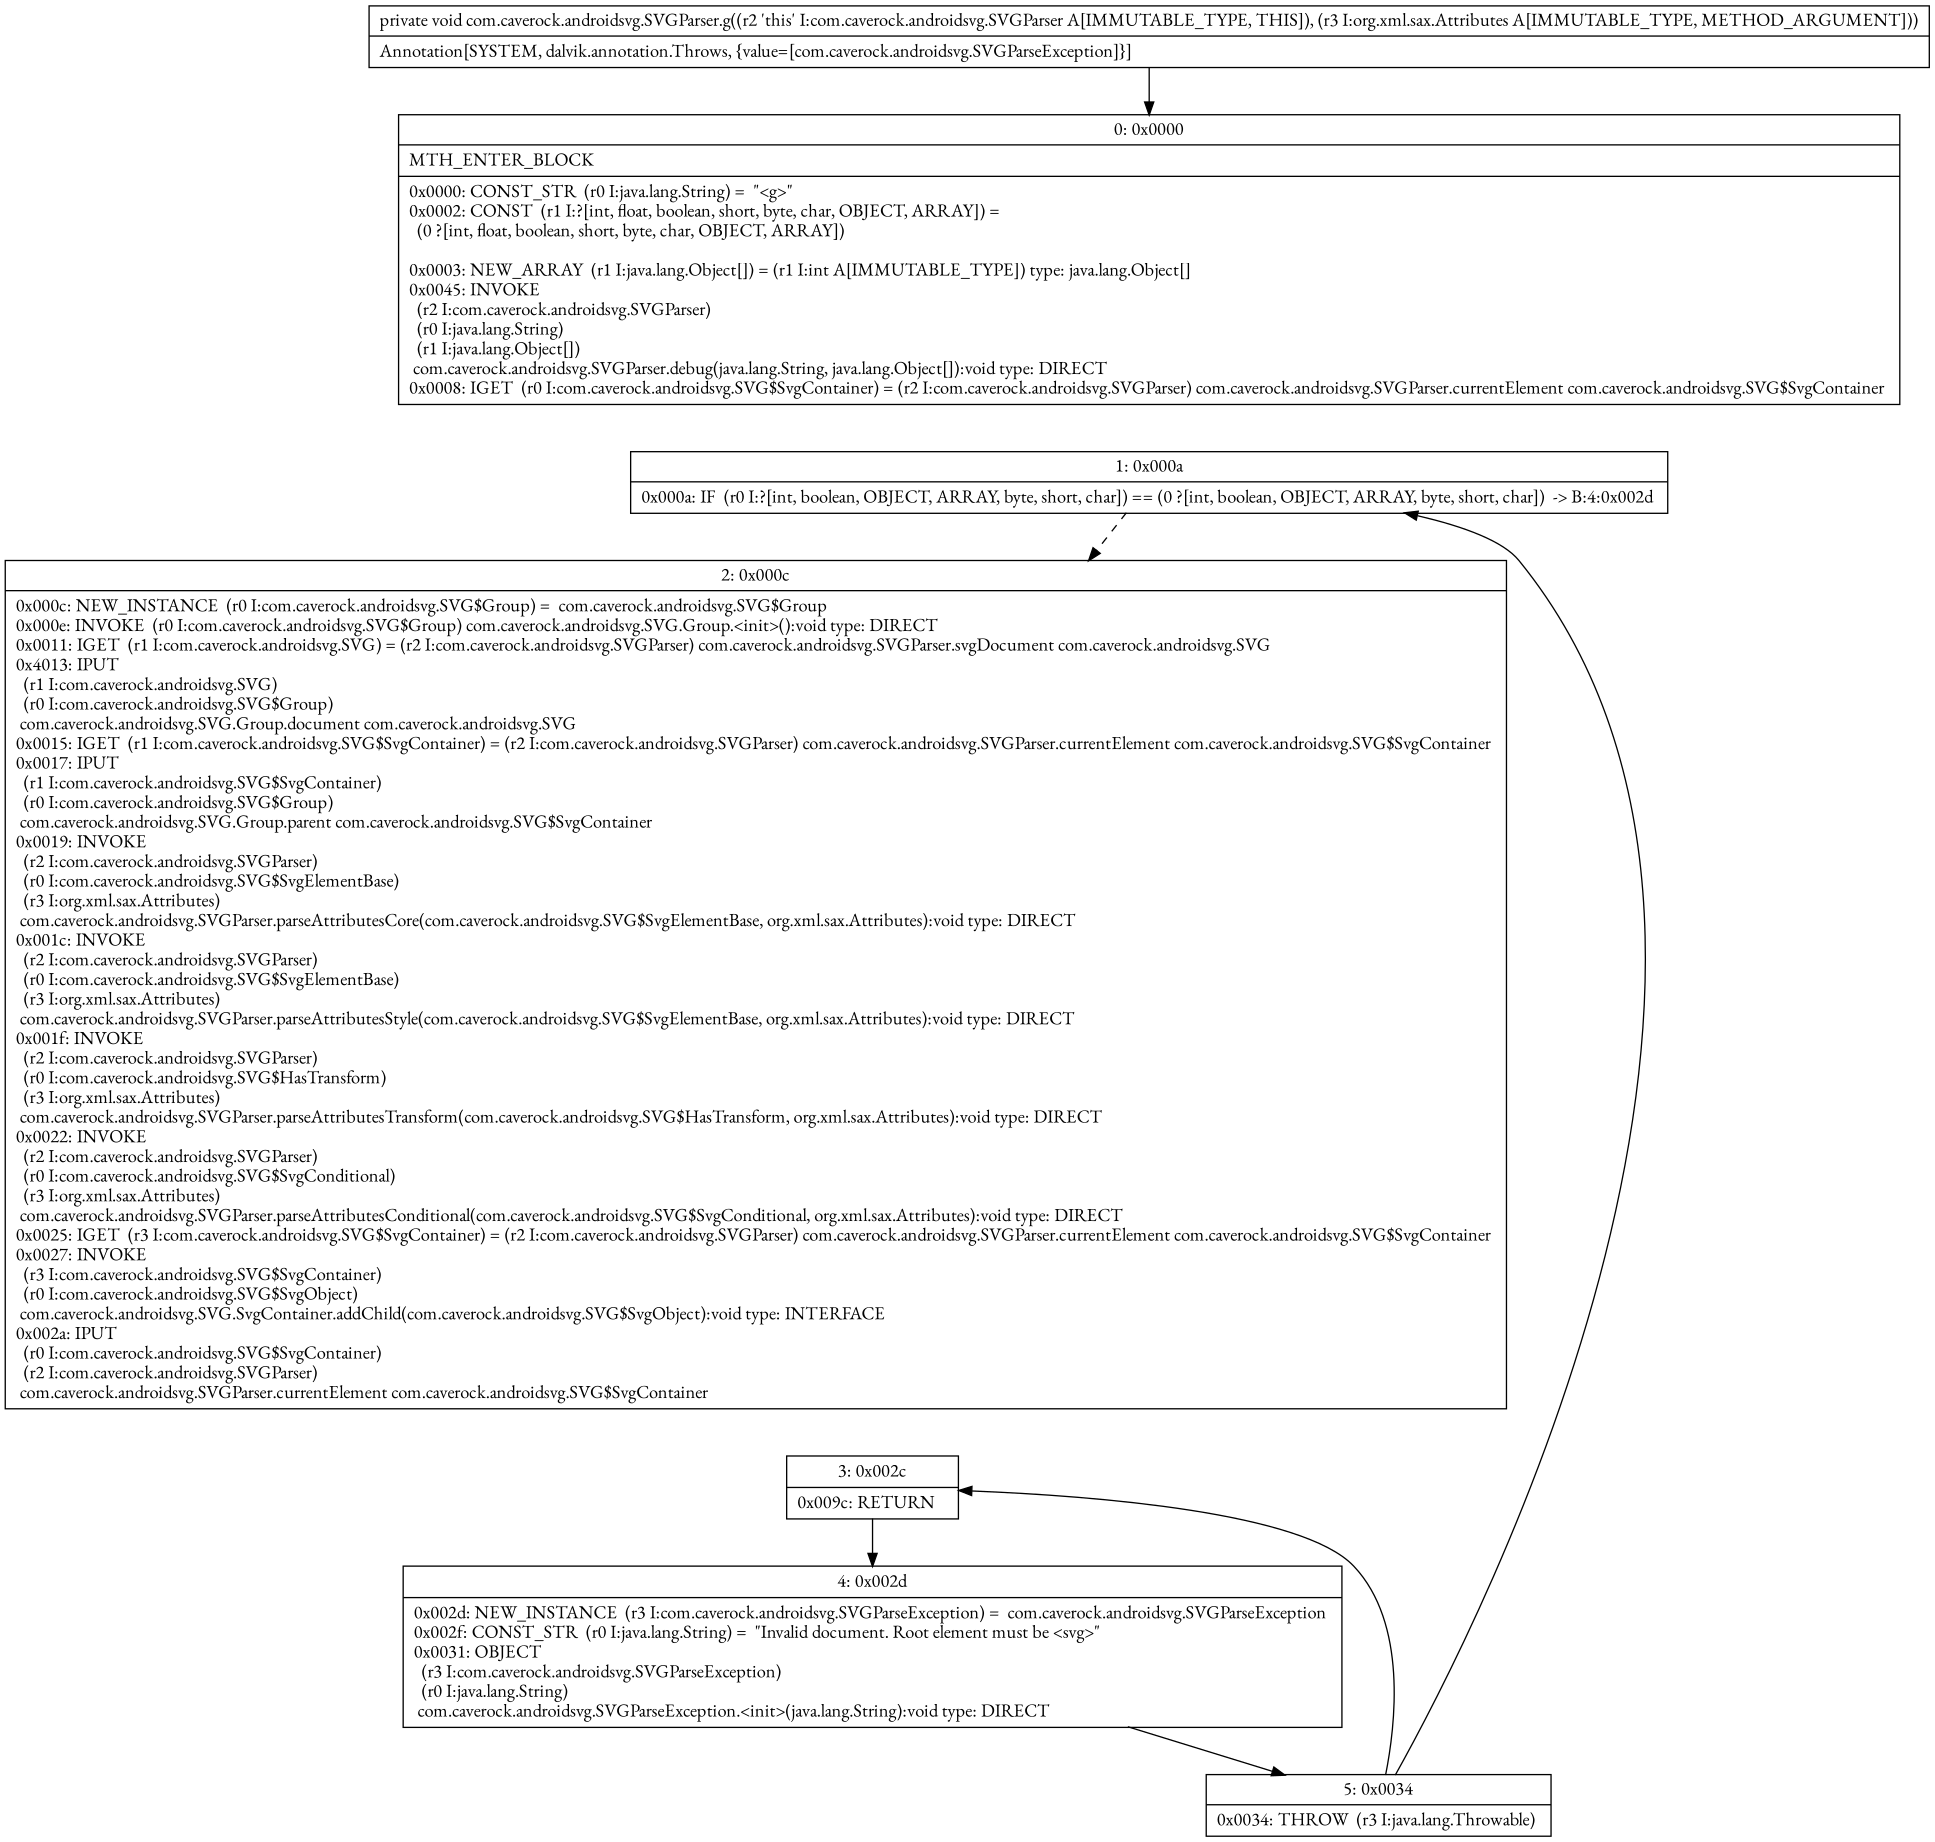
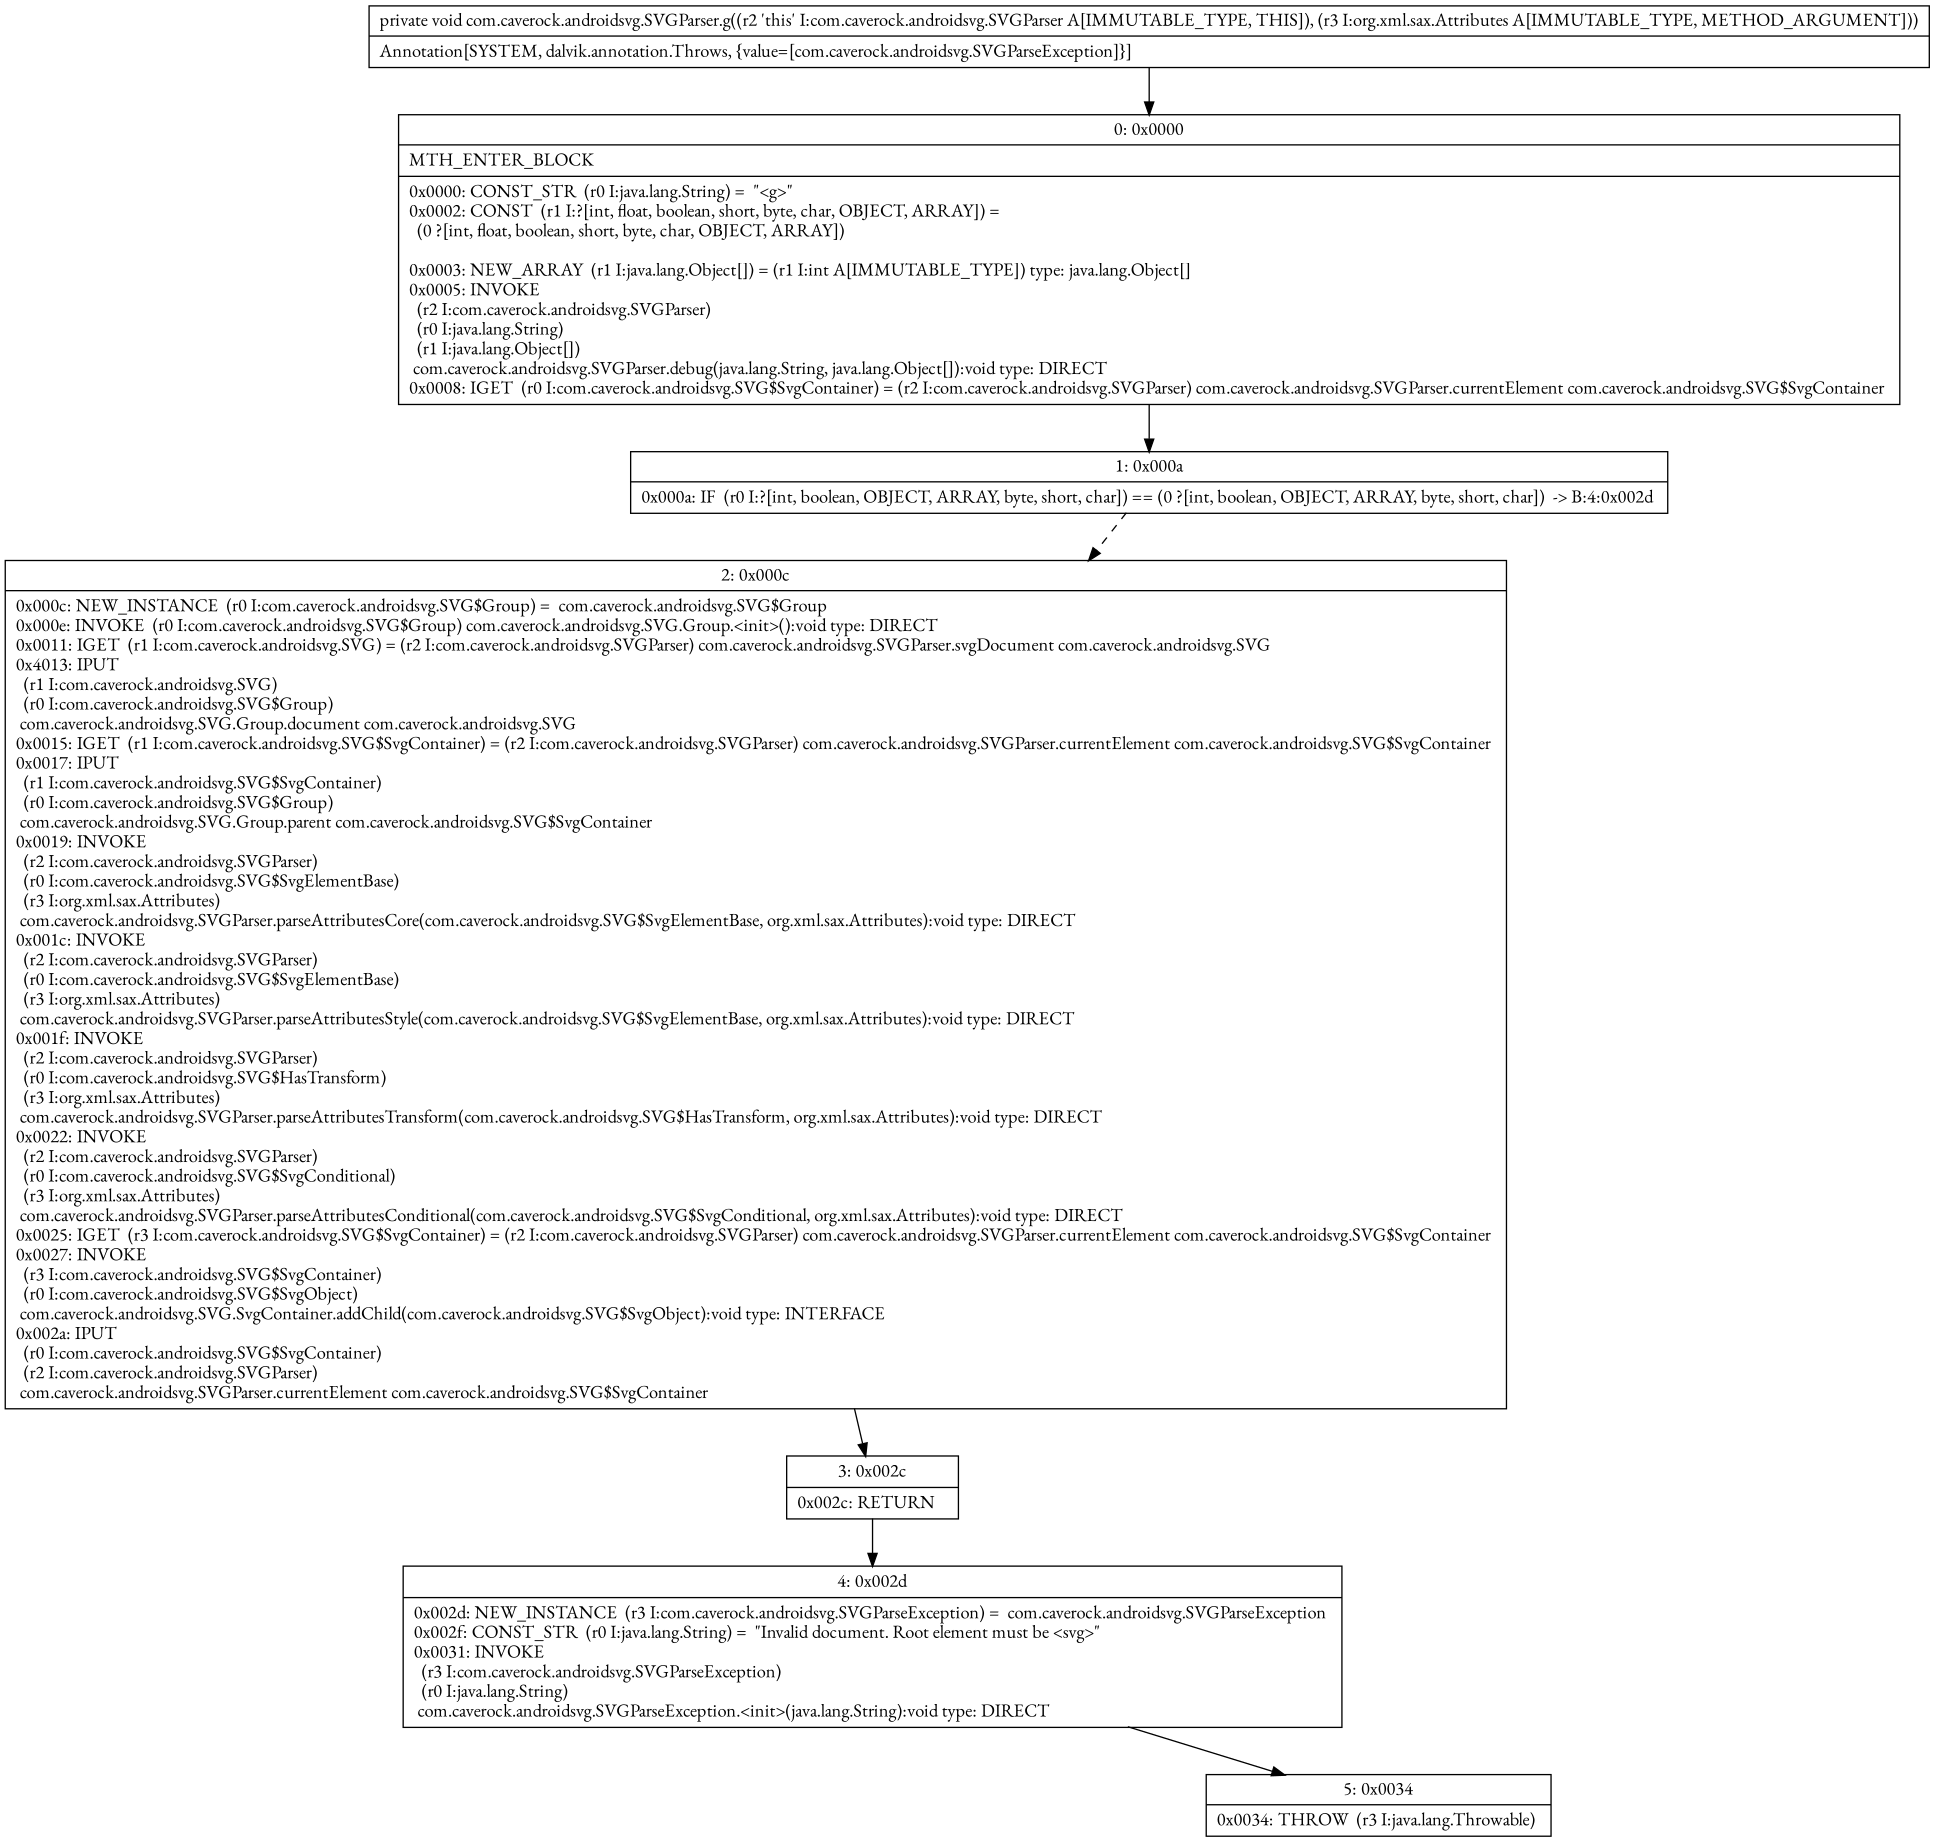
(479, 290) -> (479, 290)
(1630, 1120) -> (1149, 421)
(873, 1503) -> (873, 1503)
(1276, 1529) -> (859, 1426)
(482, 1652) -> (483, 1652)
